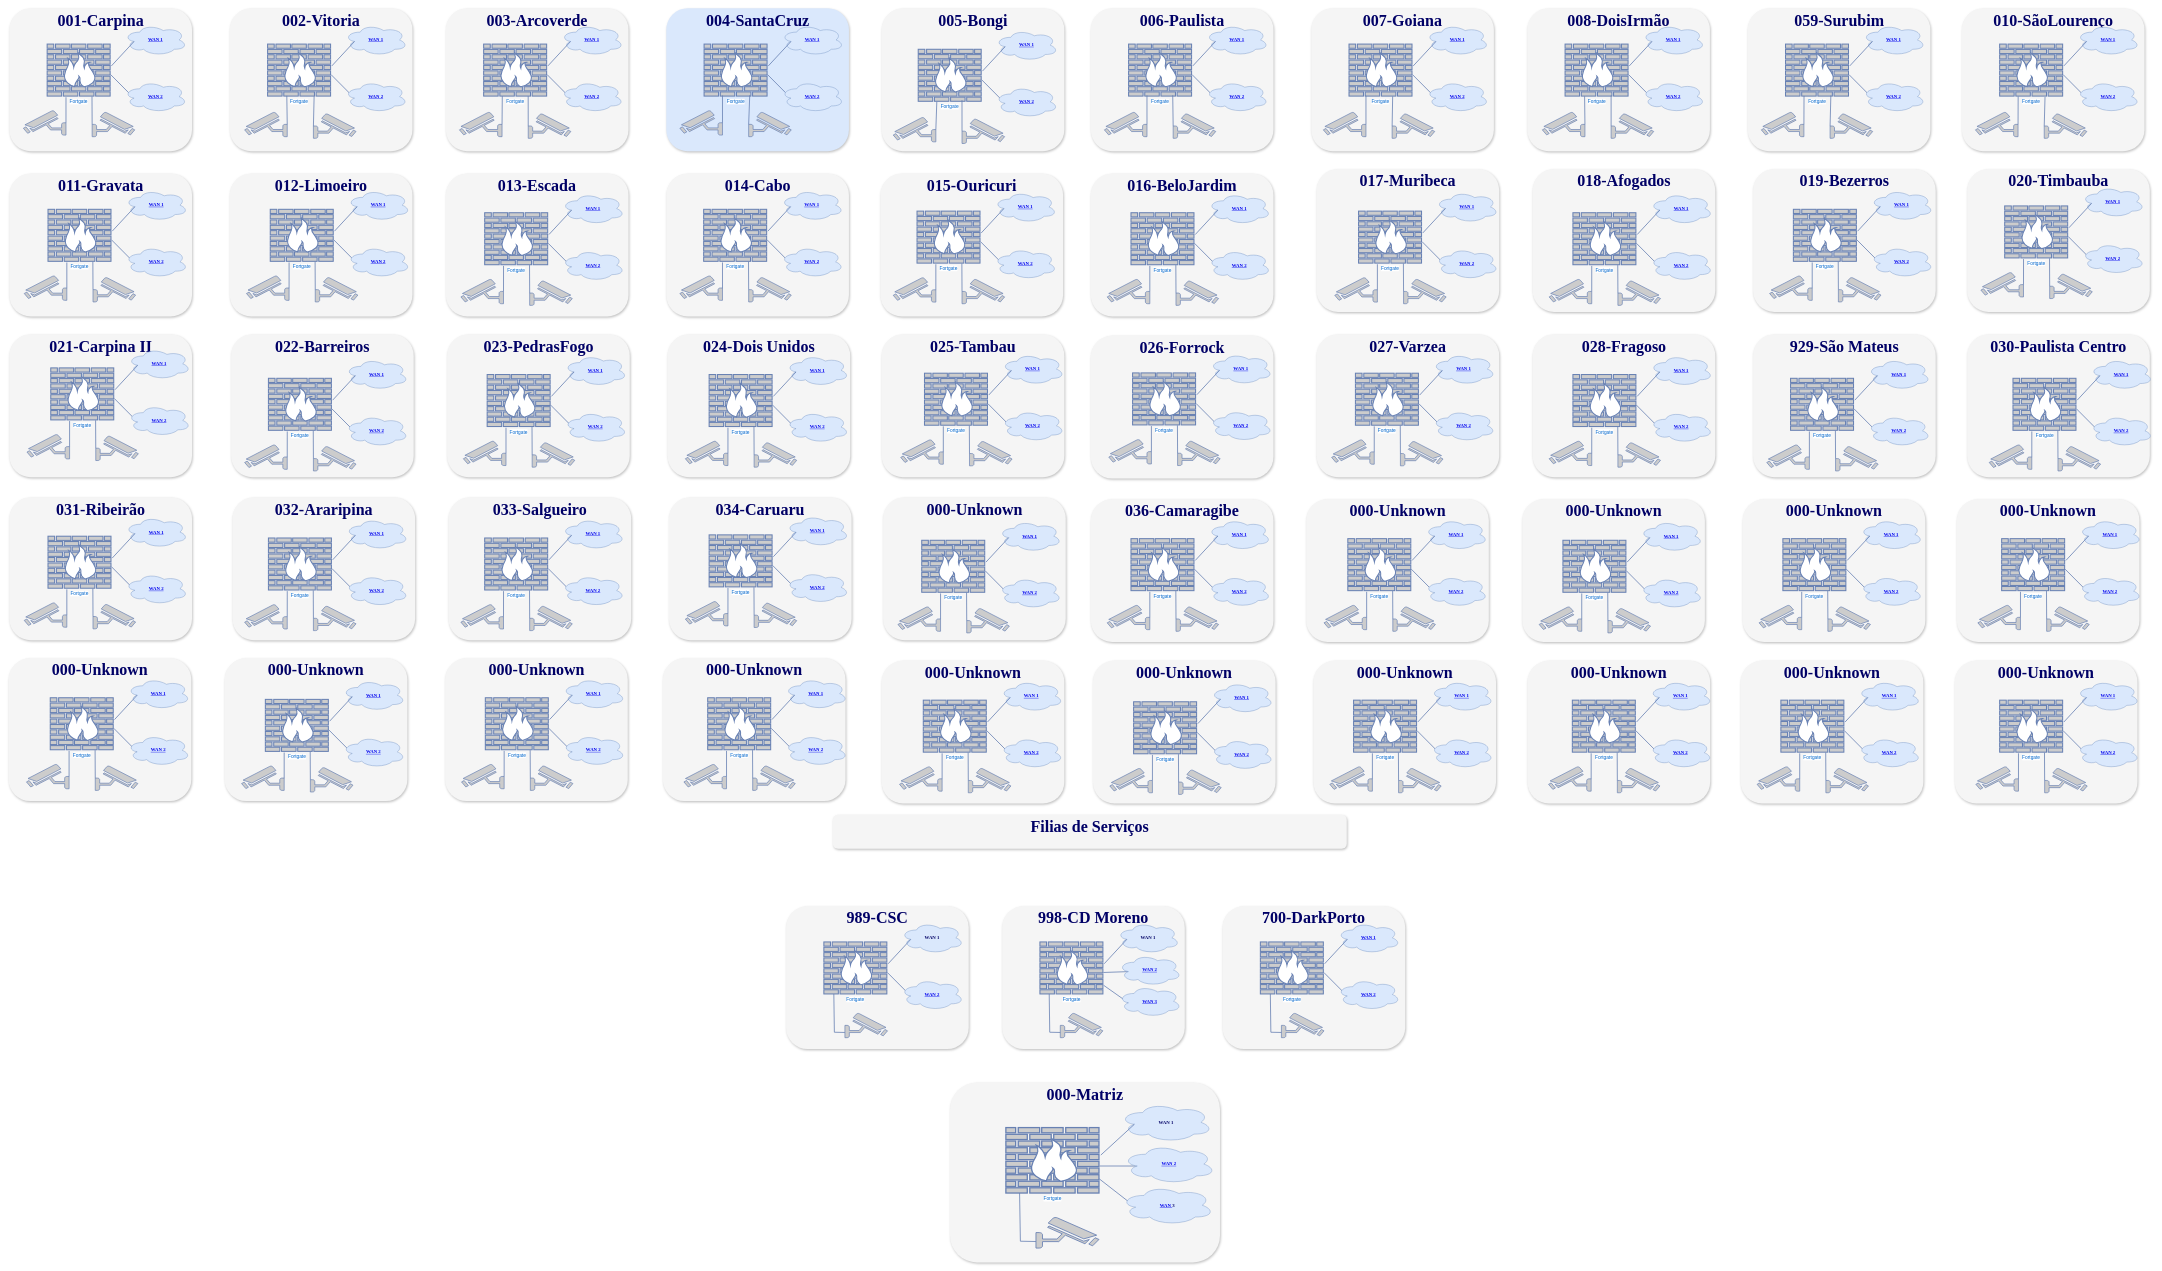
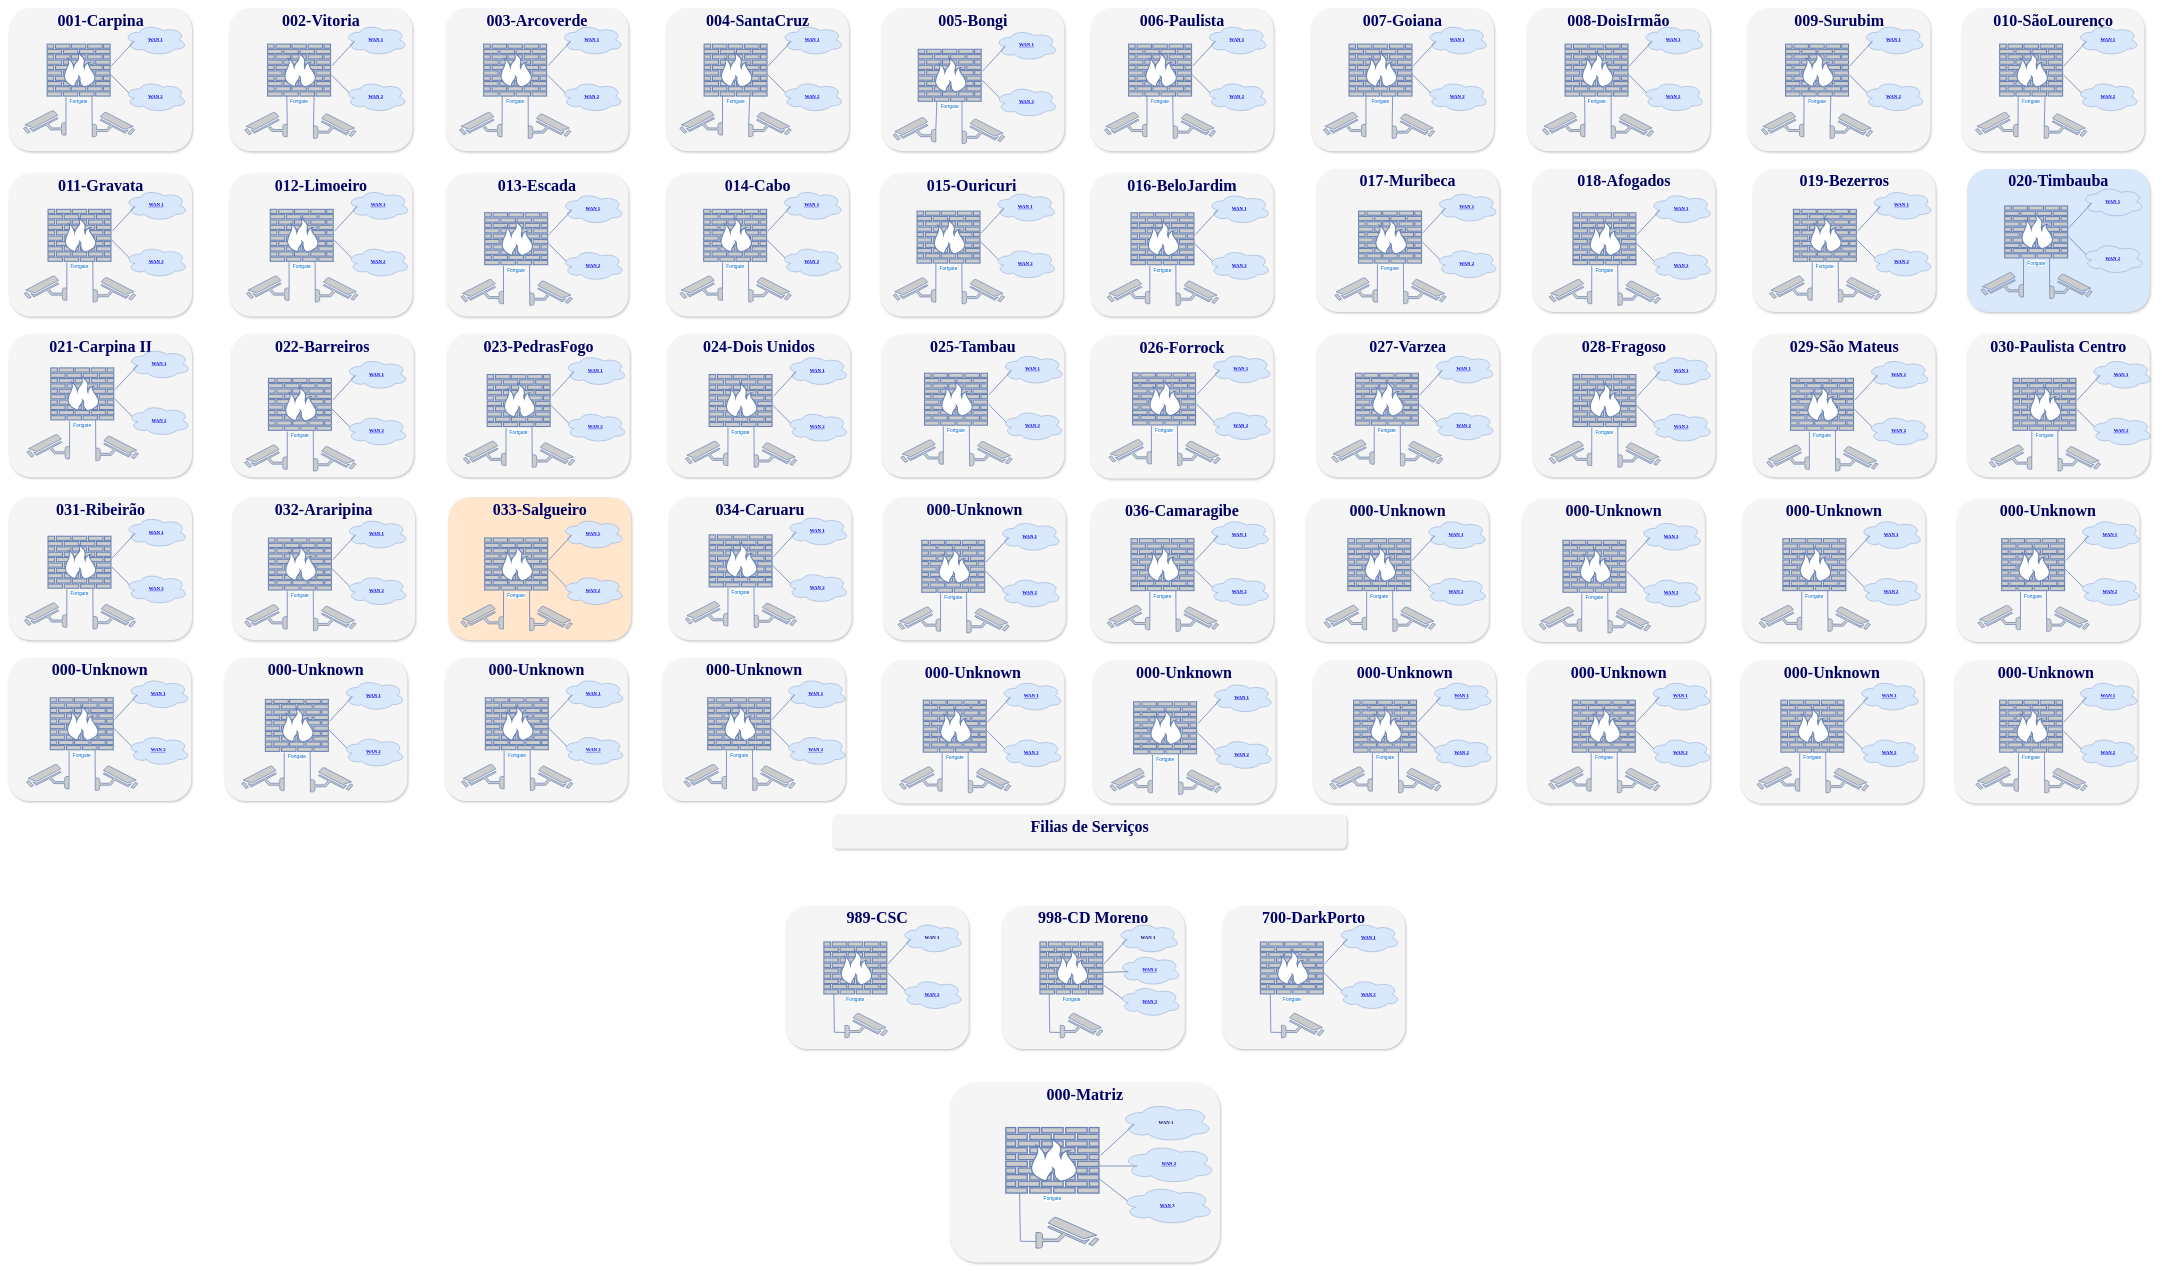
(758, 14) -> (758, 14)
(1839, 14) -> (1839, 14)
(2058, 175) -> (2058, 175)
(1844, 340) -> (1844, 340)
(540, 504) -> (540, 504)
